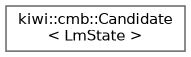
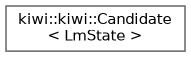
(96, 29) -> (96, 29)
